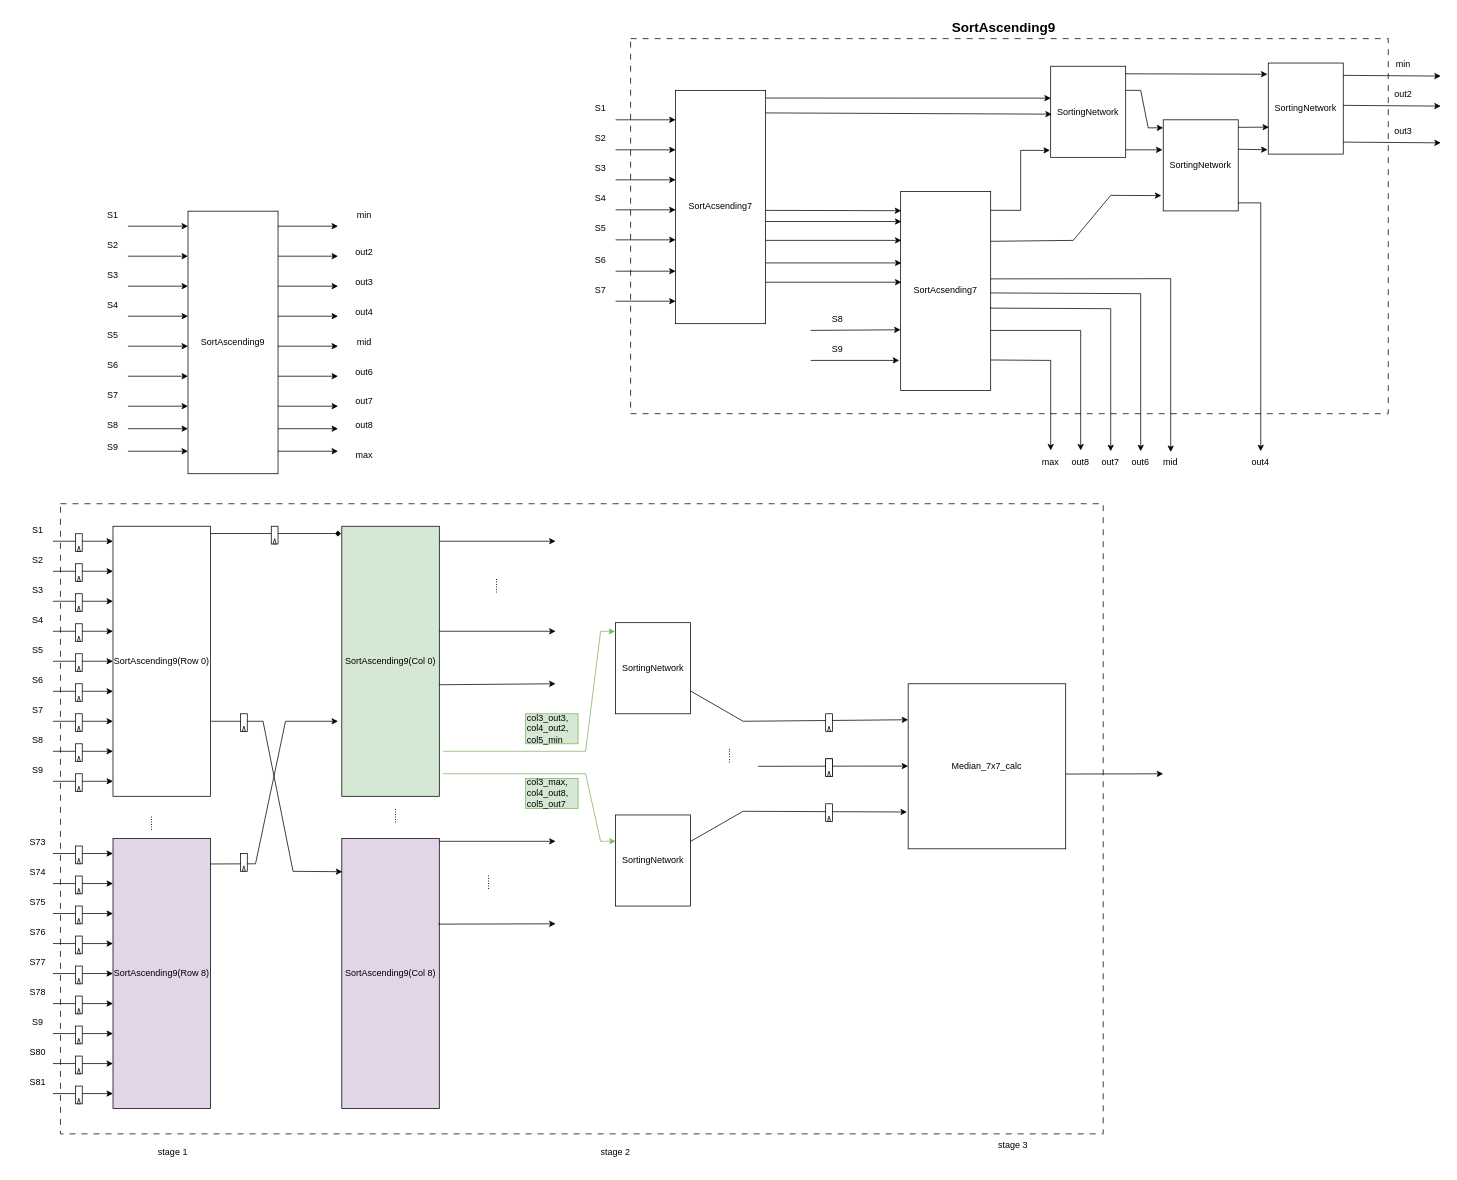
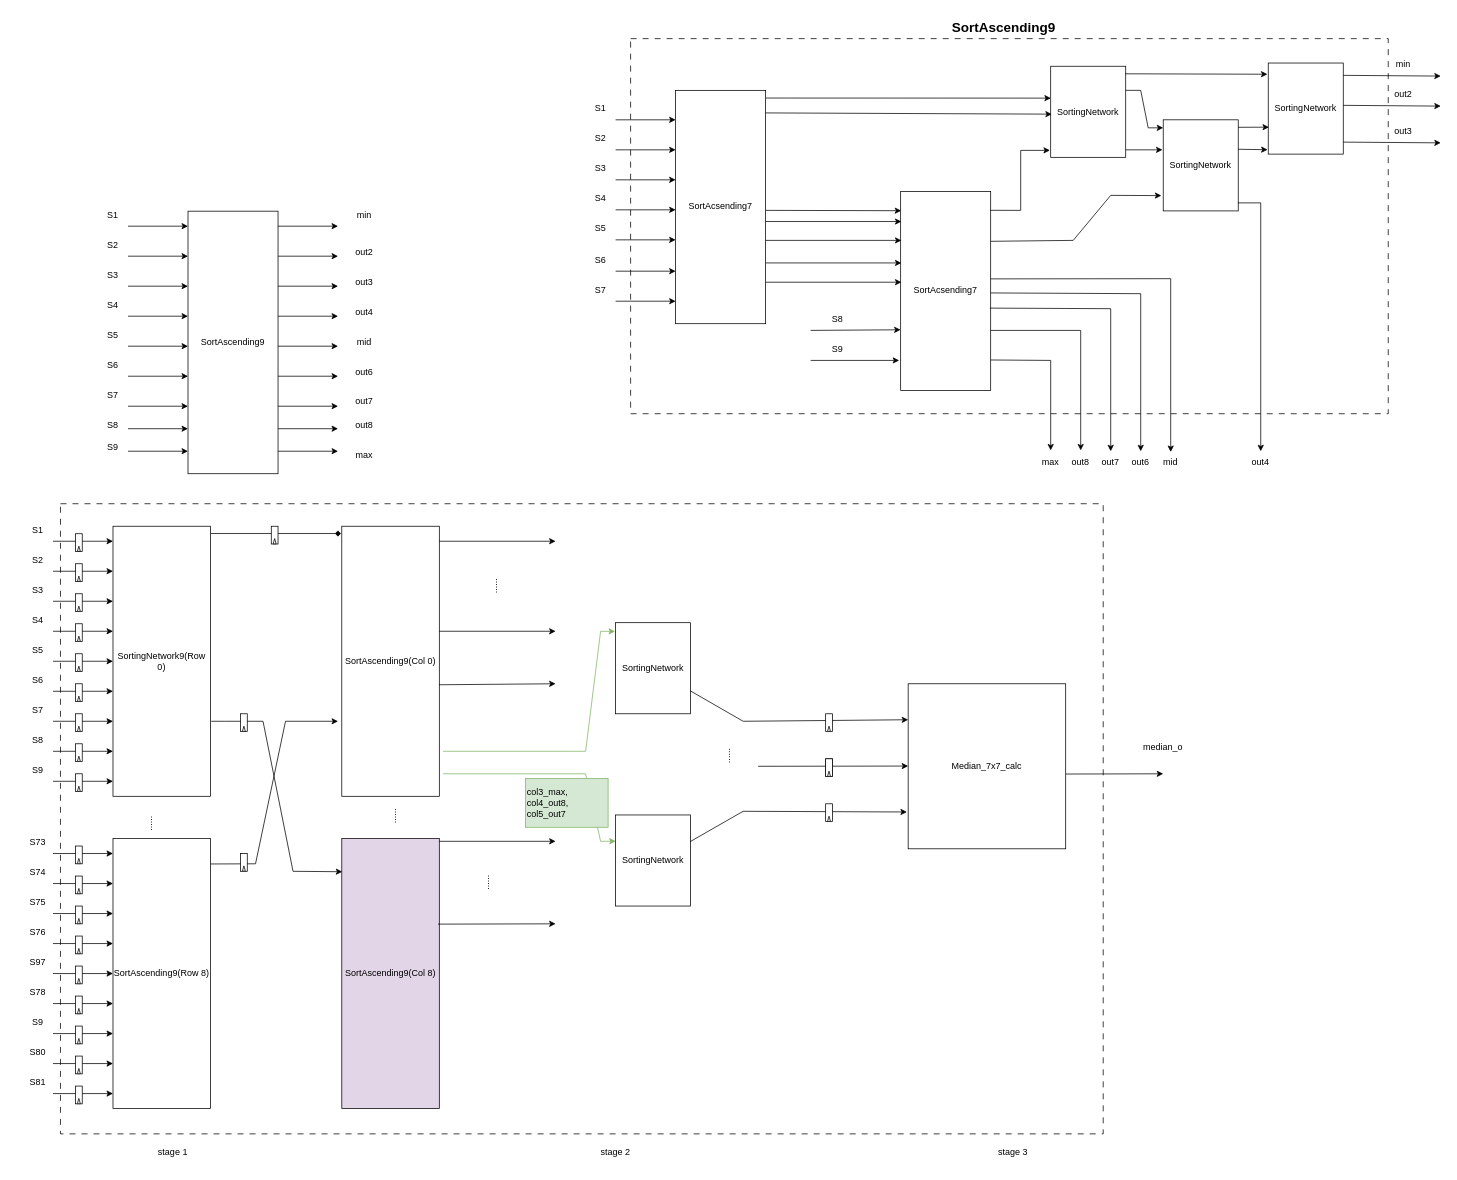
(162, 661) -> (162, 661)
(390, 661) -> (390, 661)
(552, 729) -> none
none -> (1163, 747)
(552, 793) -> (567, 803)
(38, 962) -> (38, 962)
(162, 973) -> (162, 973)
(1013, 1145) -> (1013, 1152)
